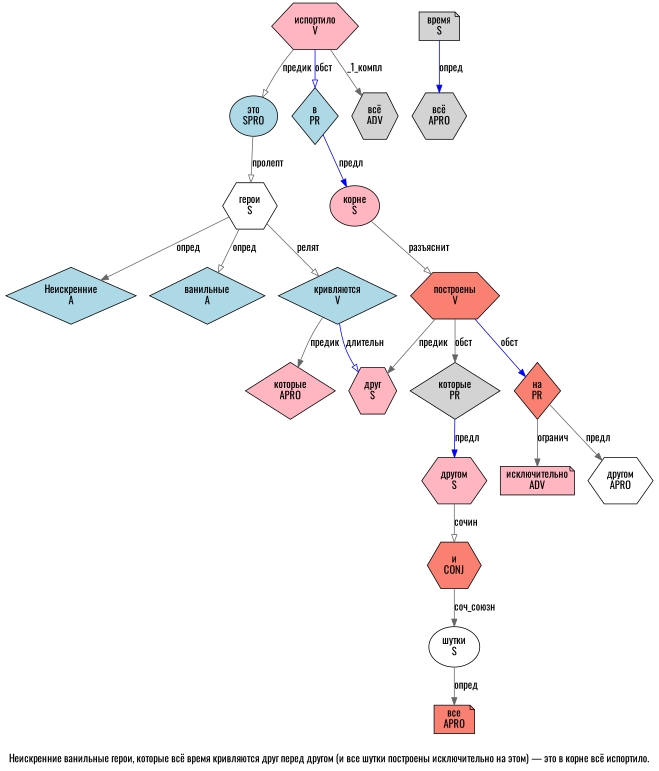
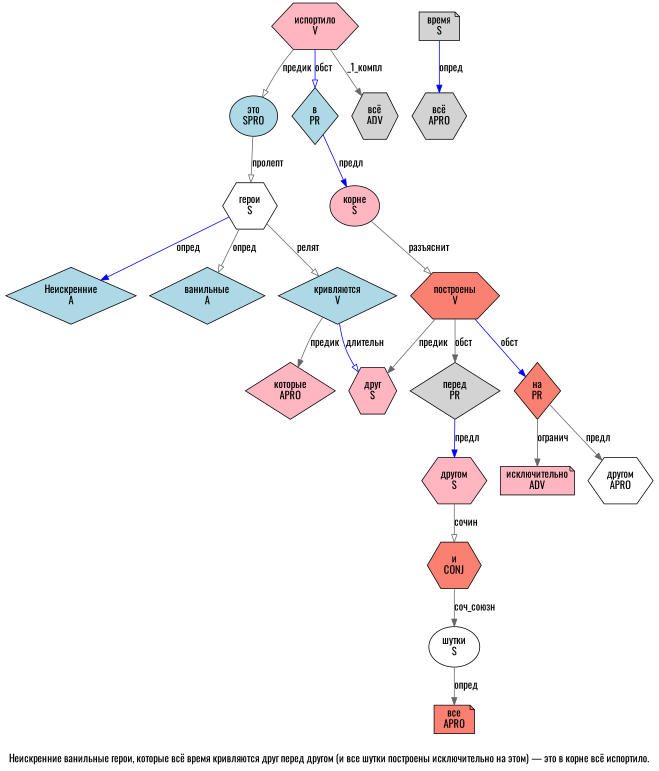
(168, 247) -> (168, 247)
(455, 391) -> (455, 391)
